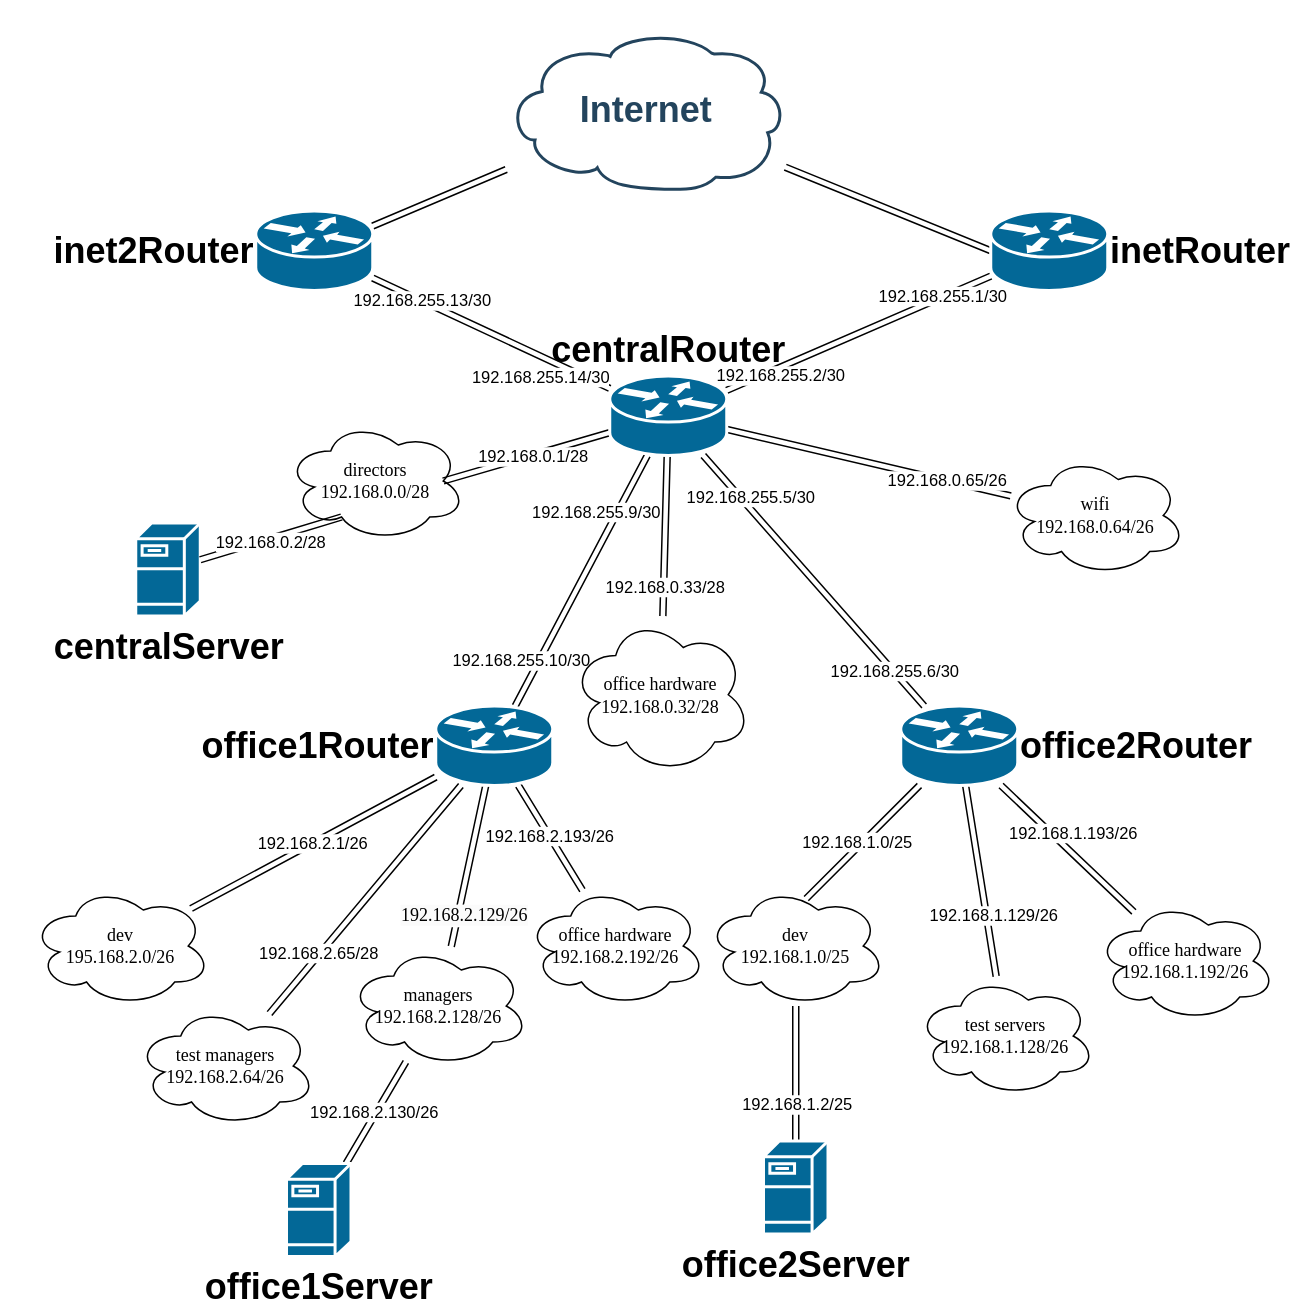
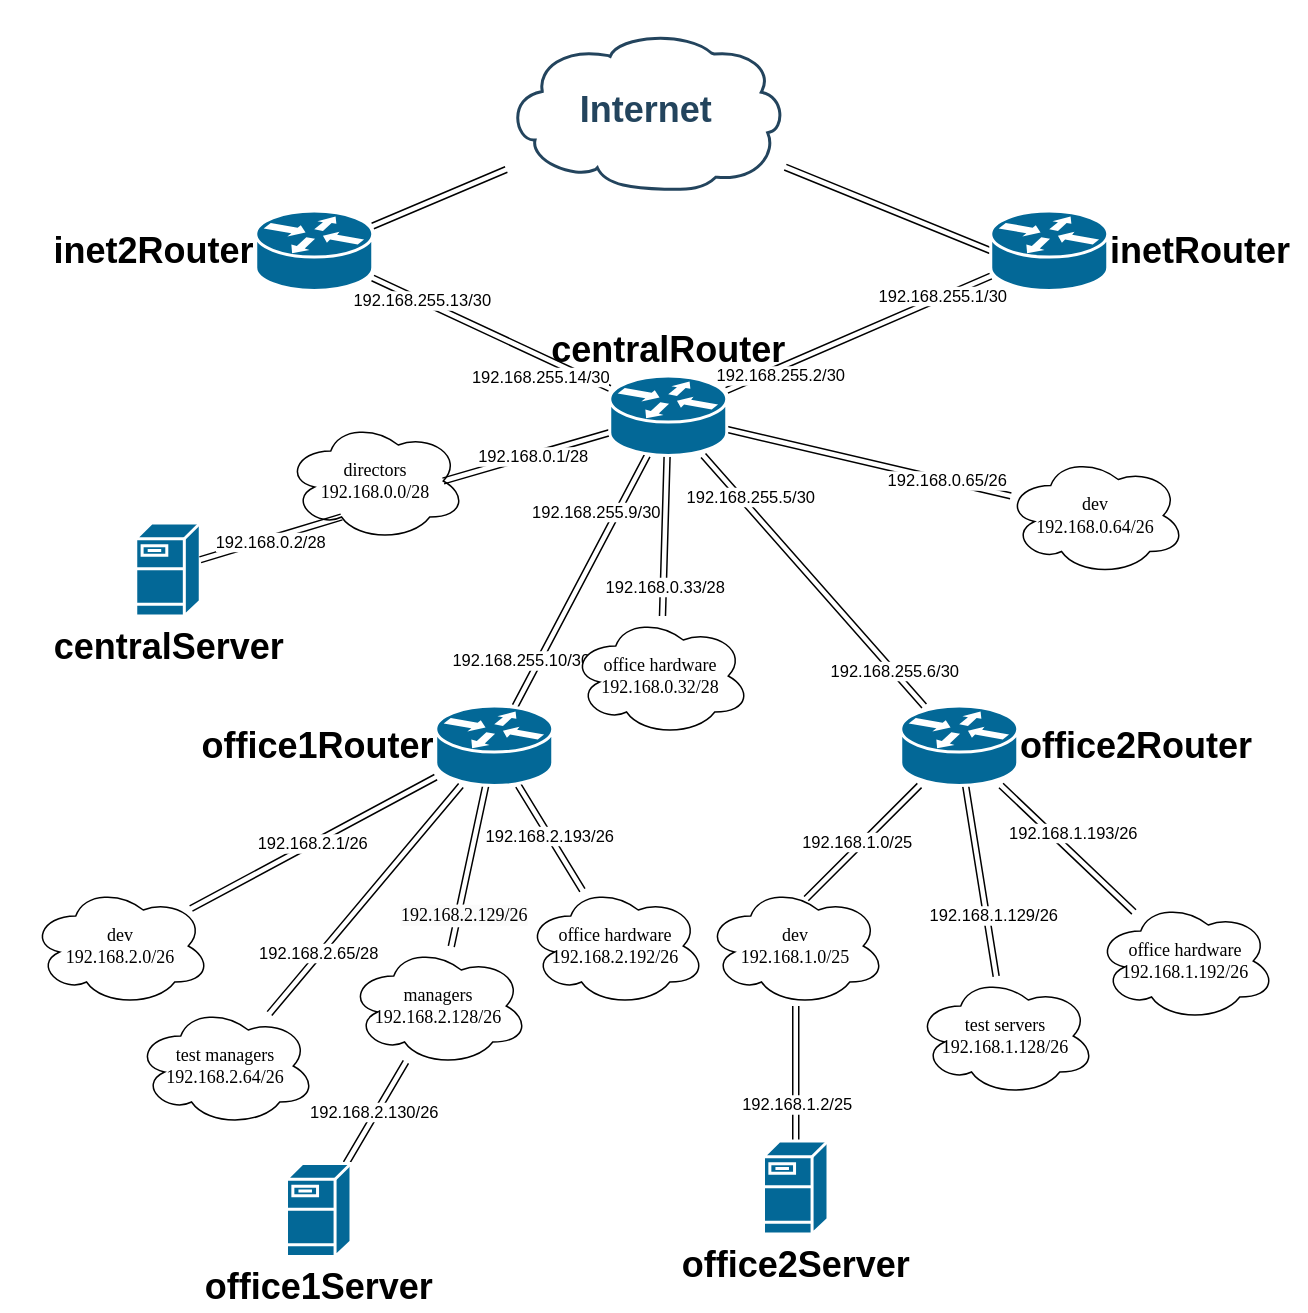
(1096, 515) -> (1096, 515)
(661, 695) -> (661, 676)
(121, 946) -> (121, 946)
